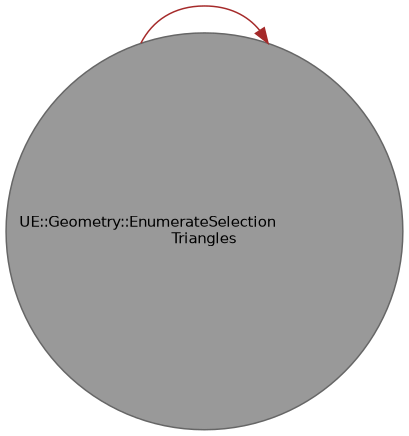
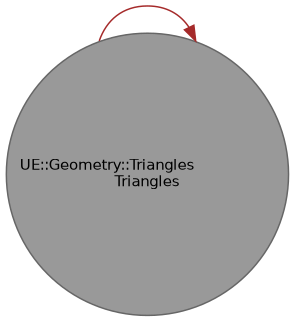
(204, 231) -> (147, 174)
